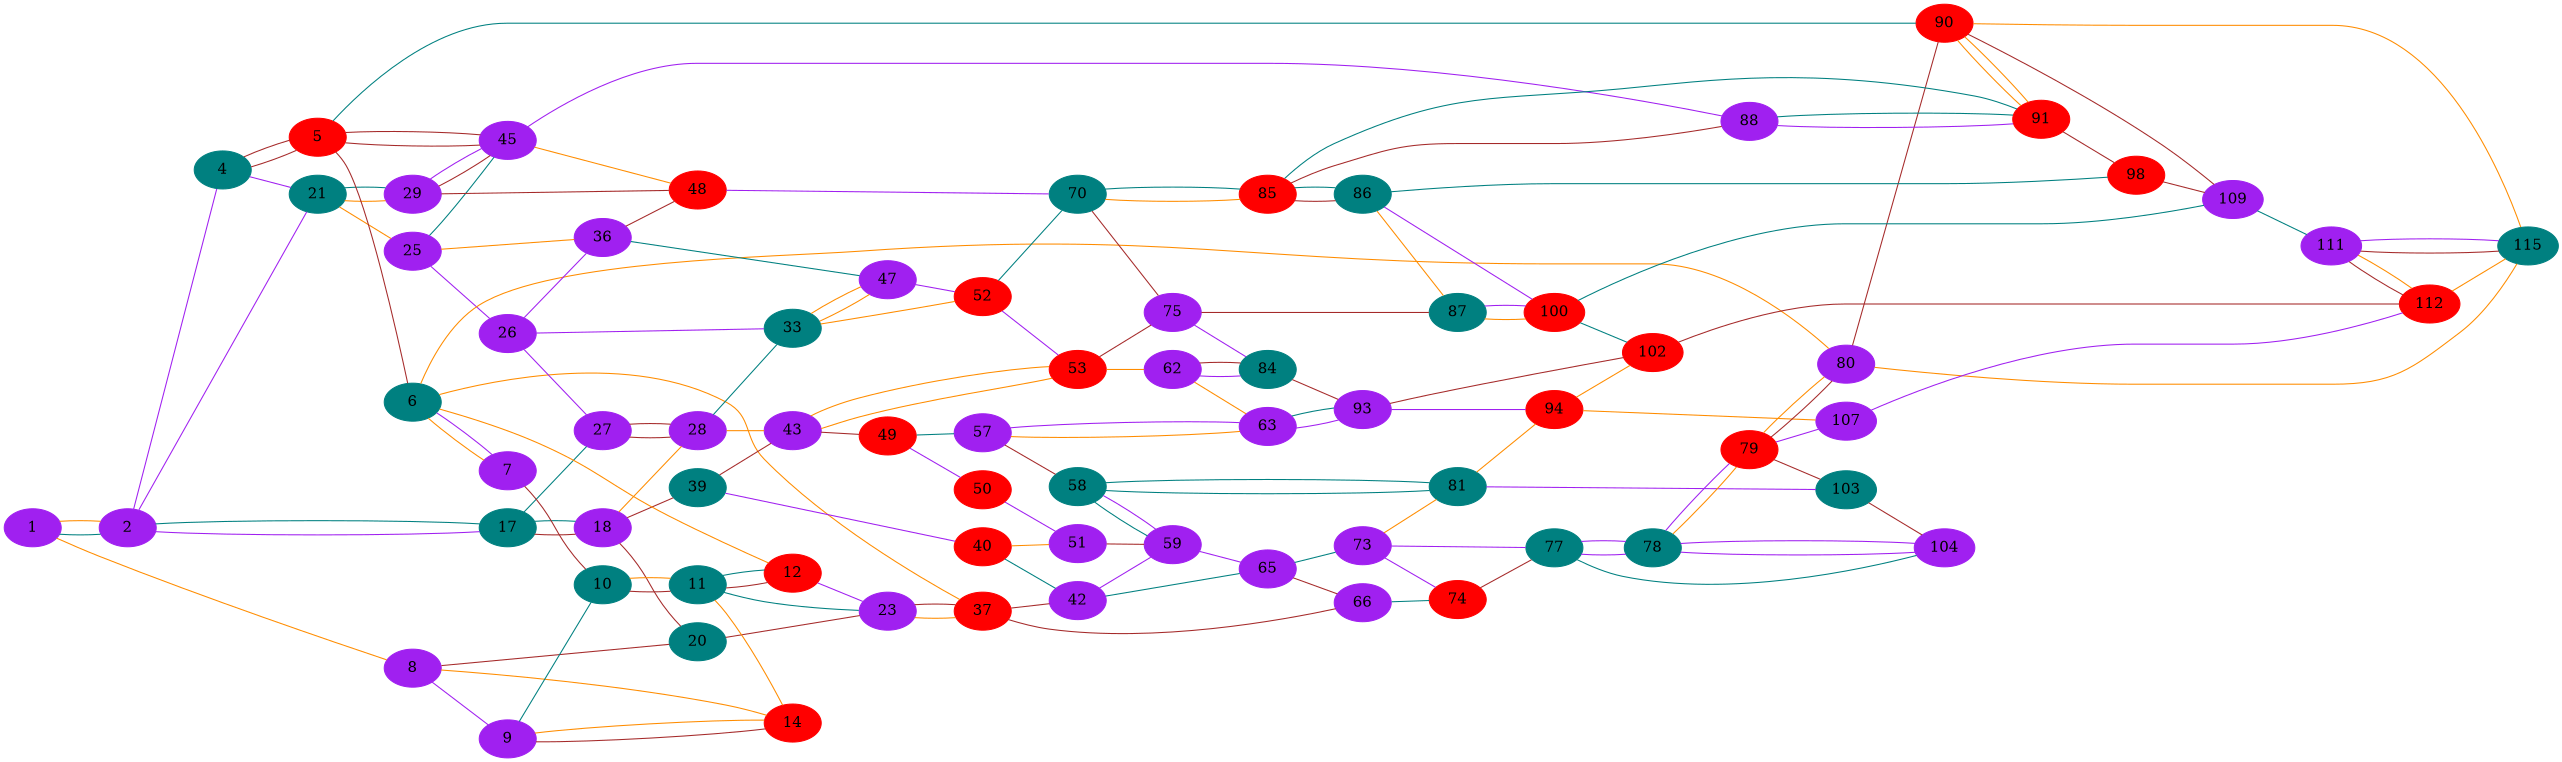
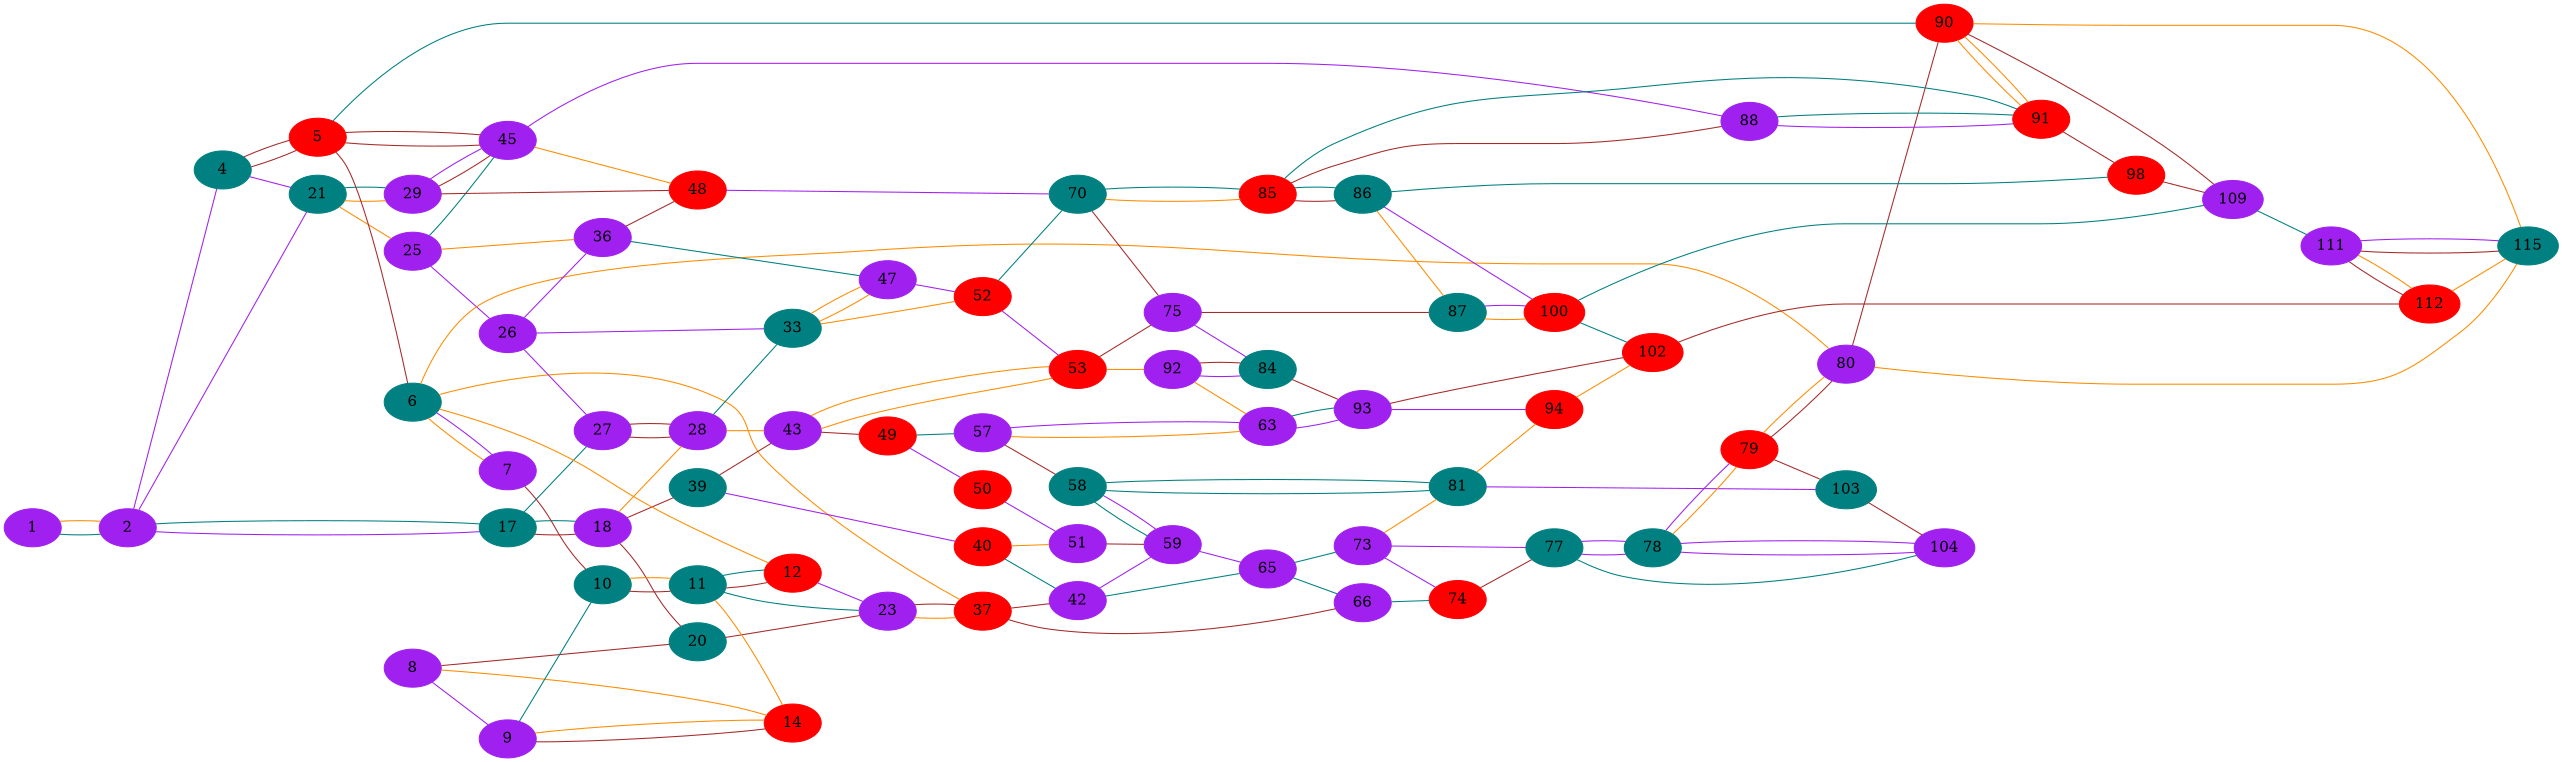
(1173, 369) -> (1173, 369)
(1846, 421) -> none
(1315, 586) -> (1315, 586)
(221, 602) -> none
